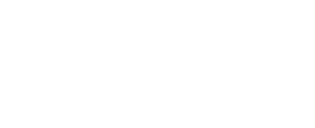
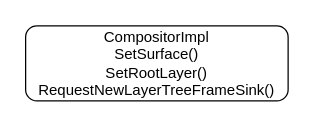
none -> (157, 63)
